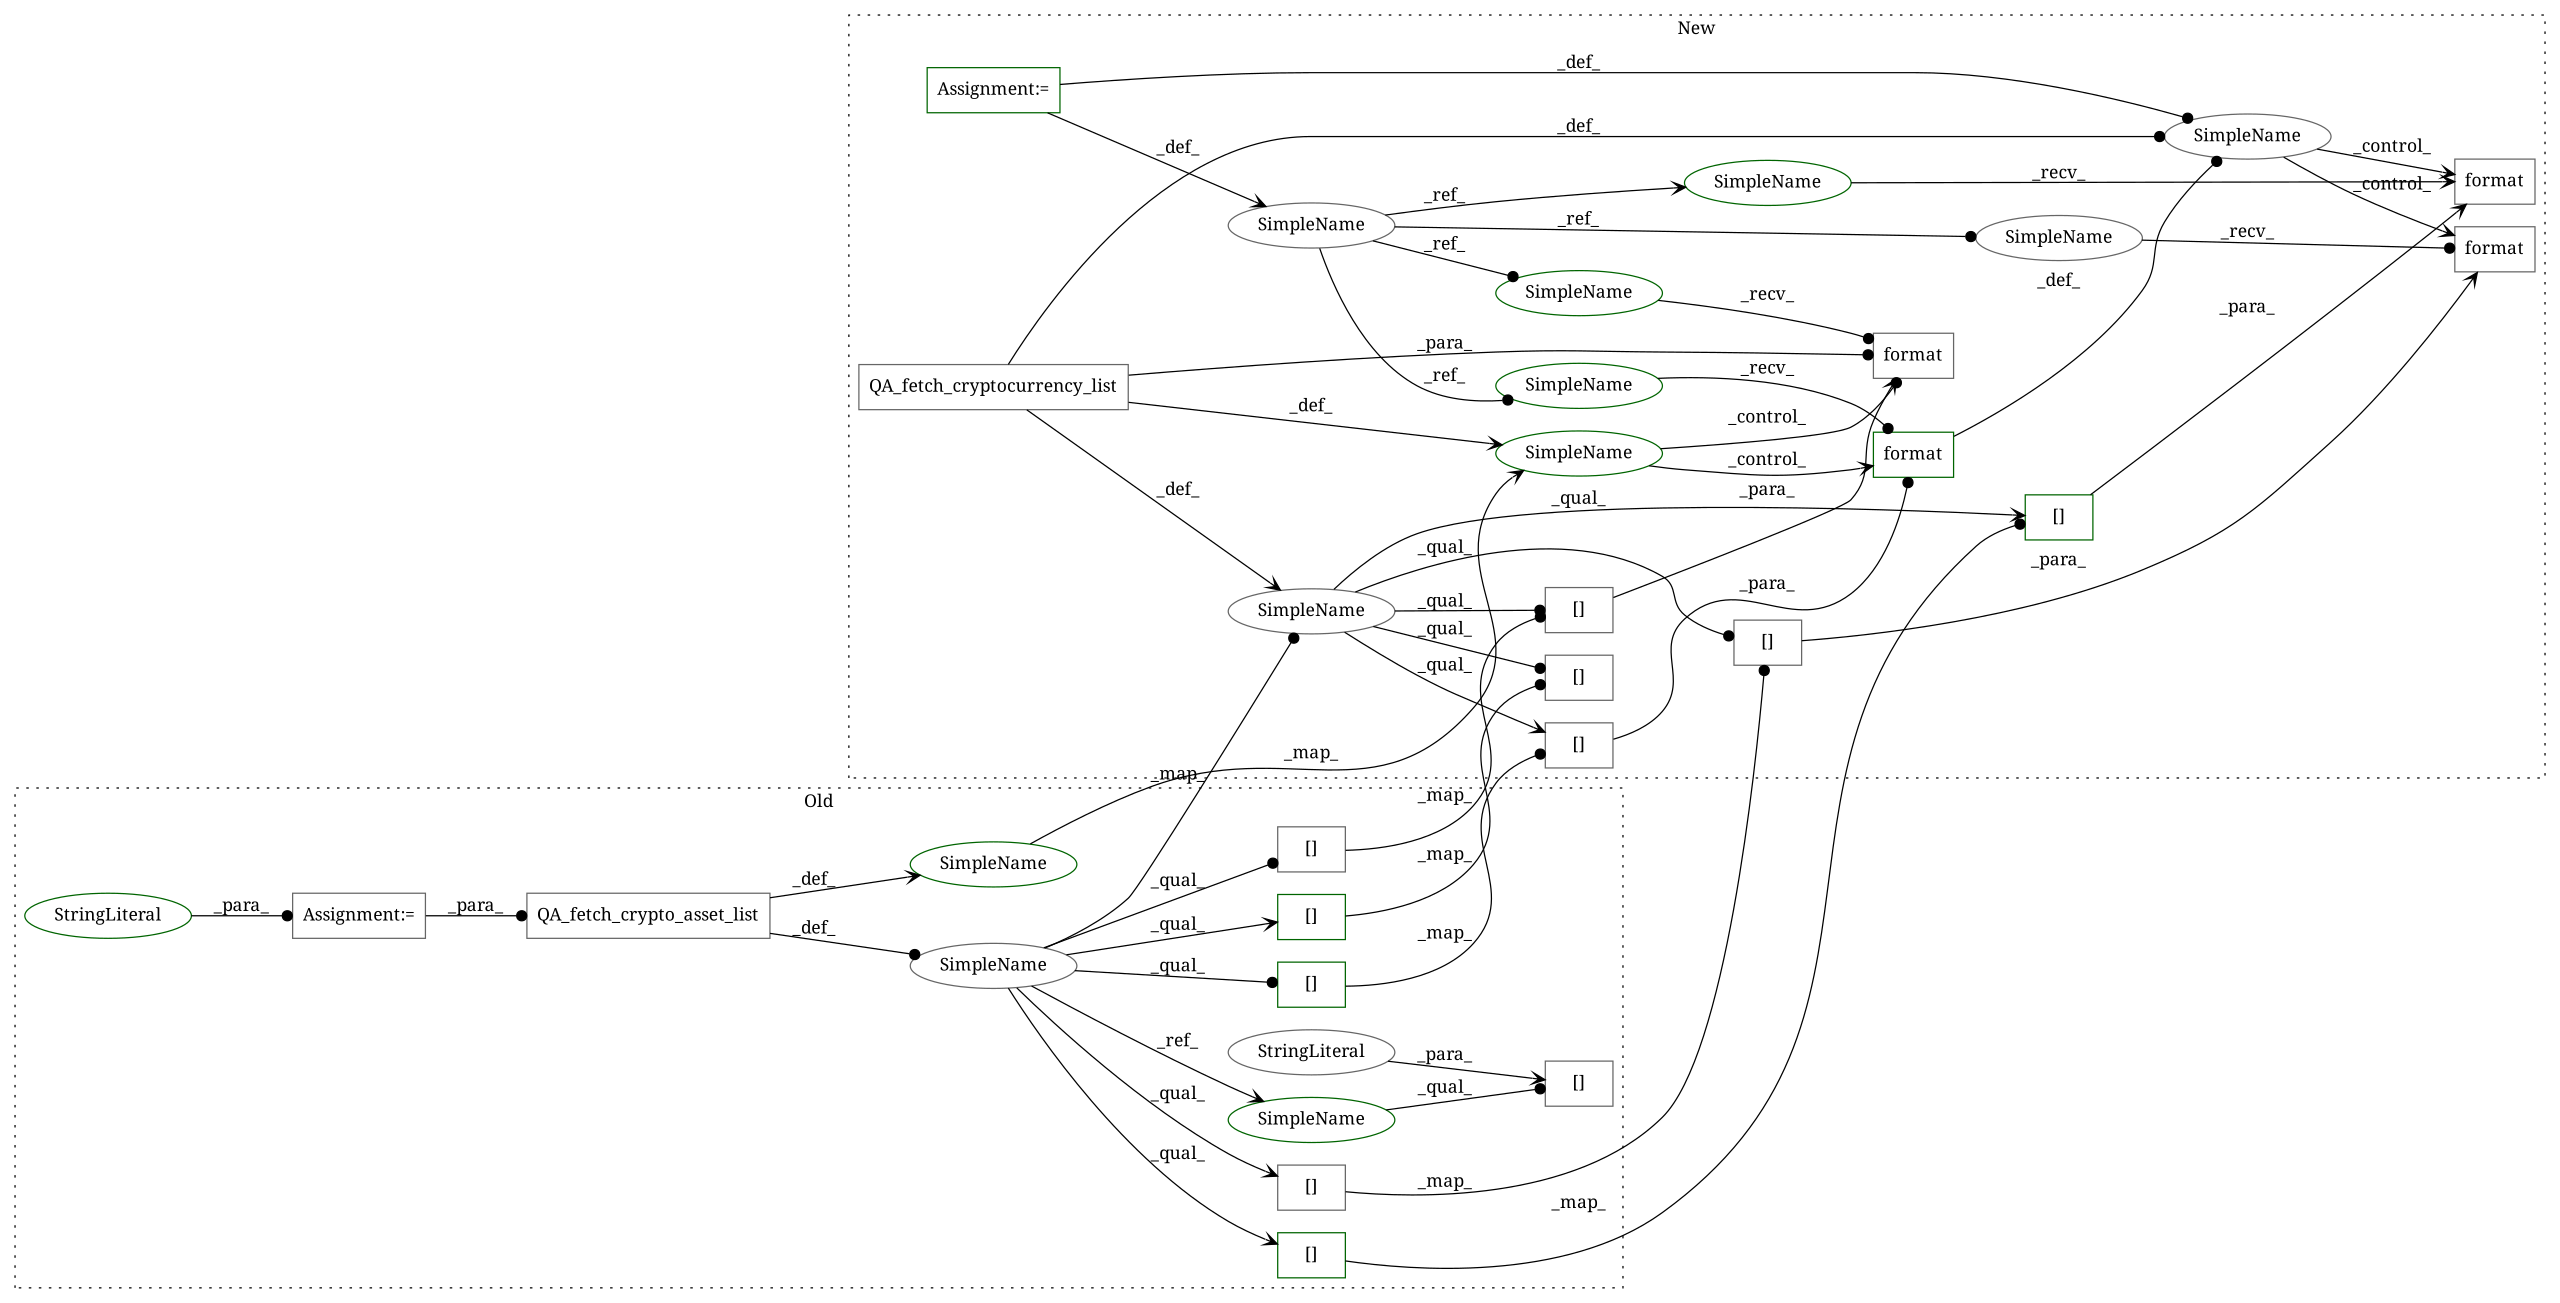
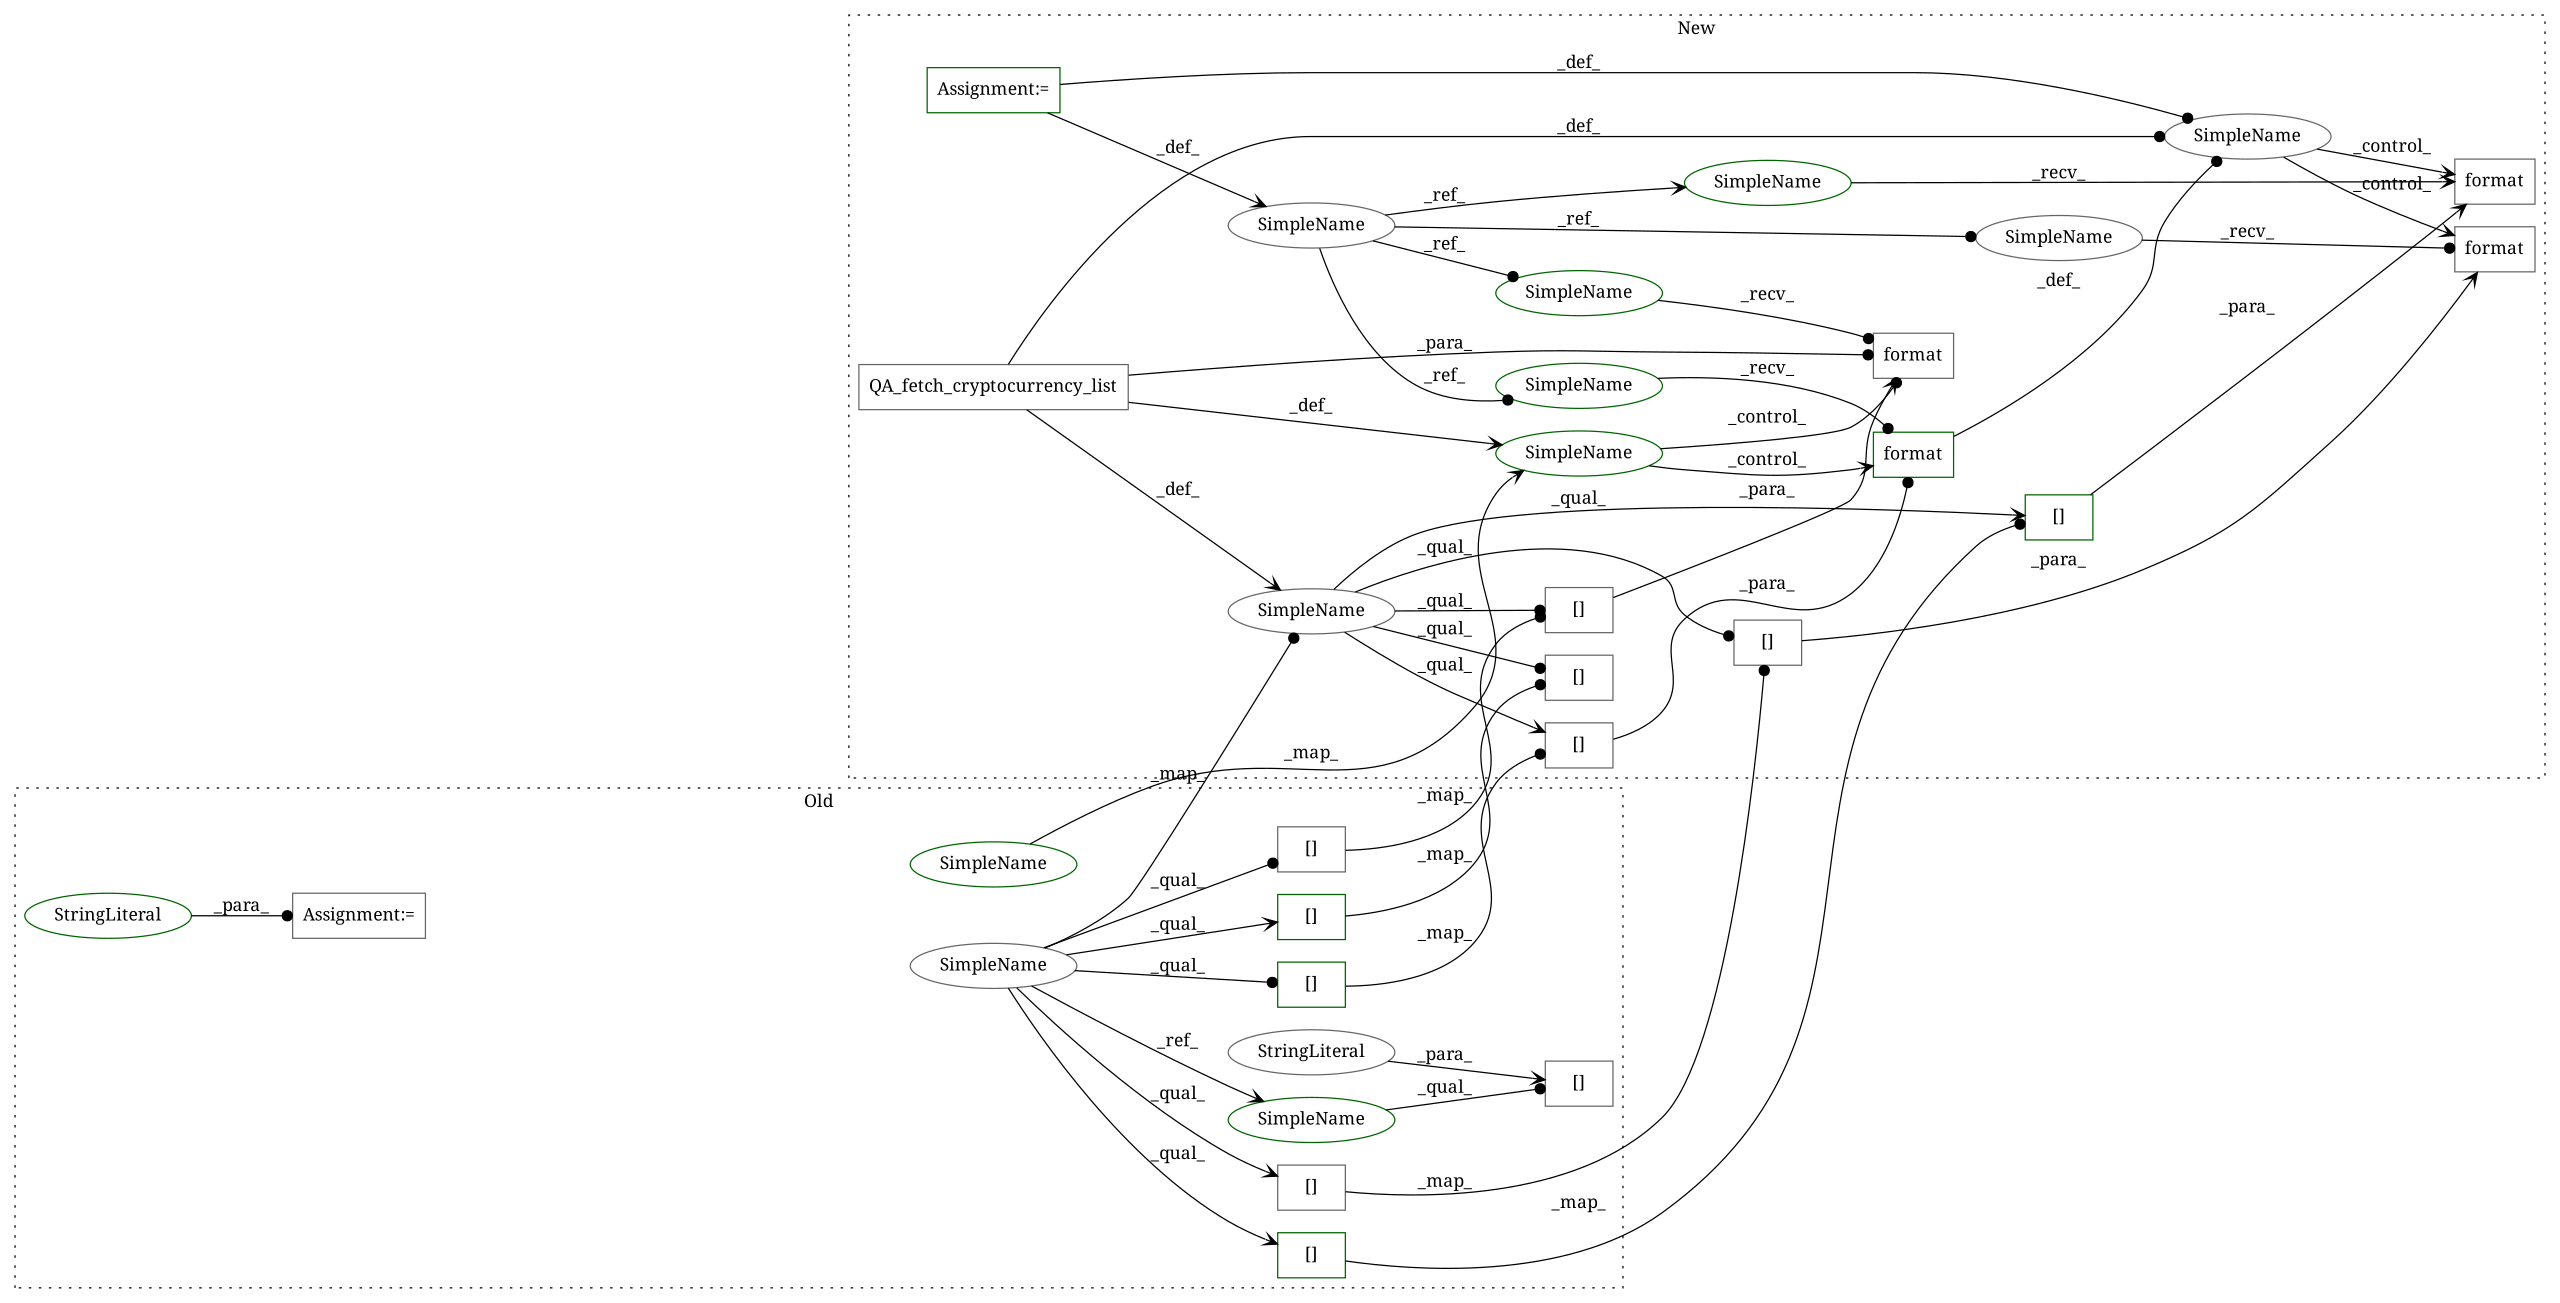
(648, 916) -> none
